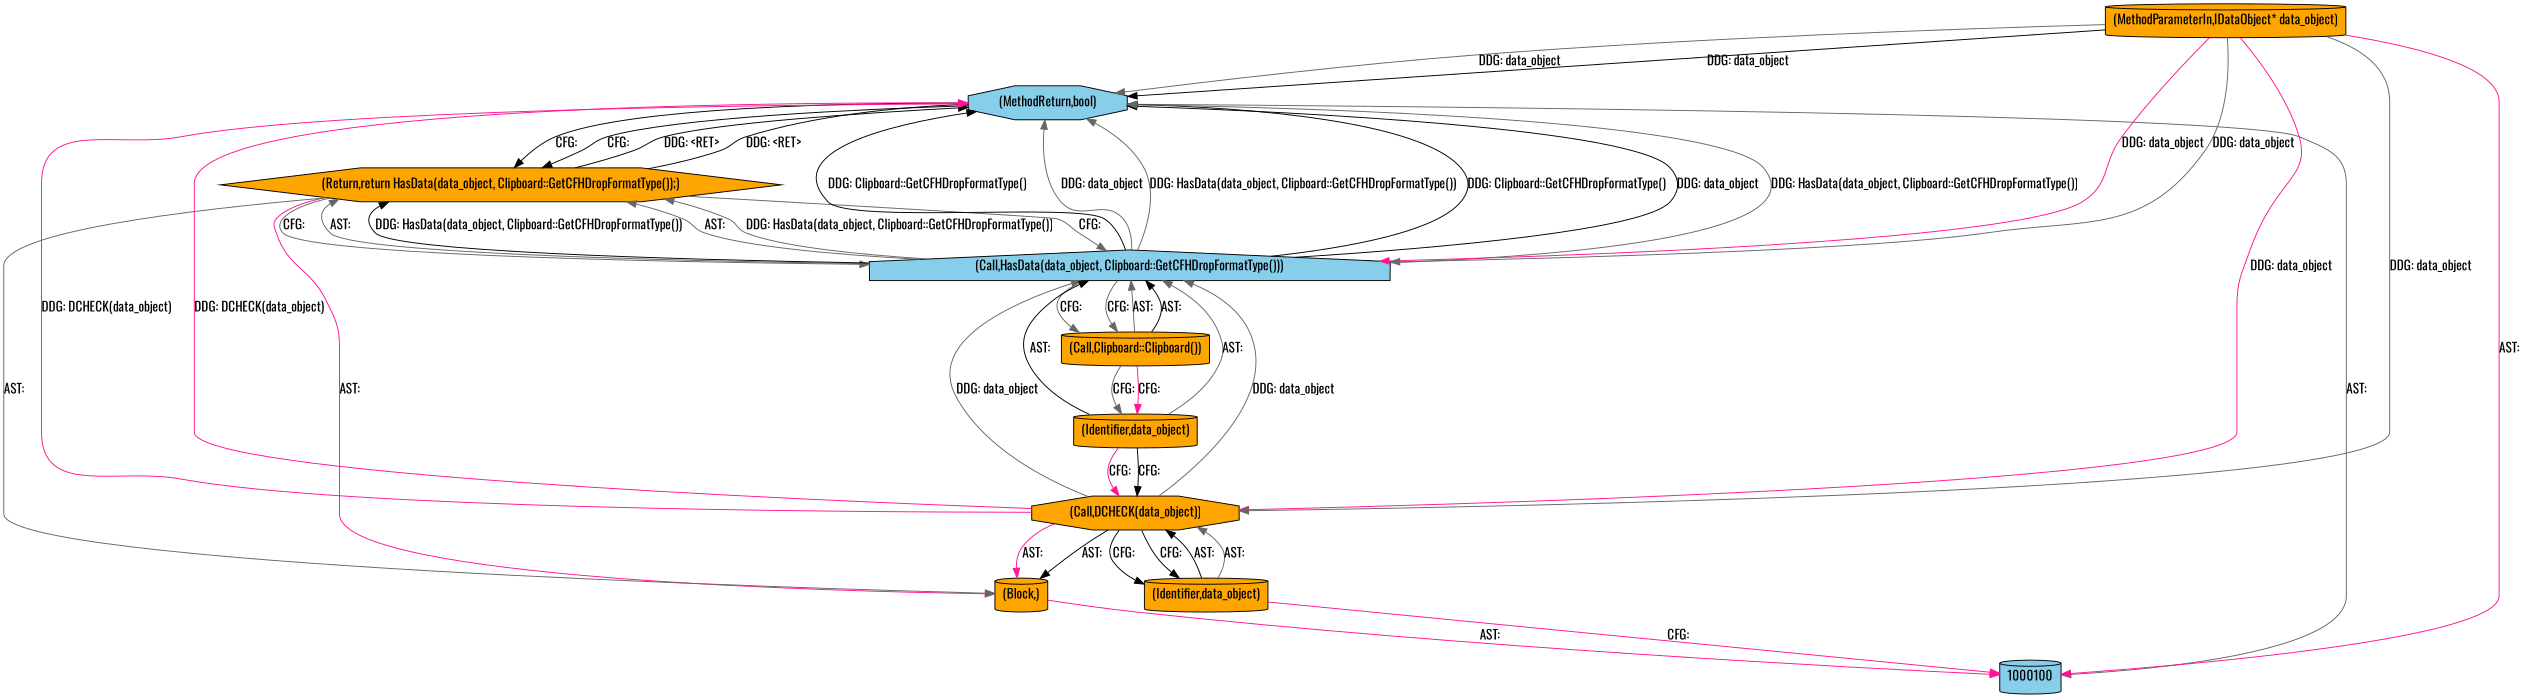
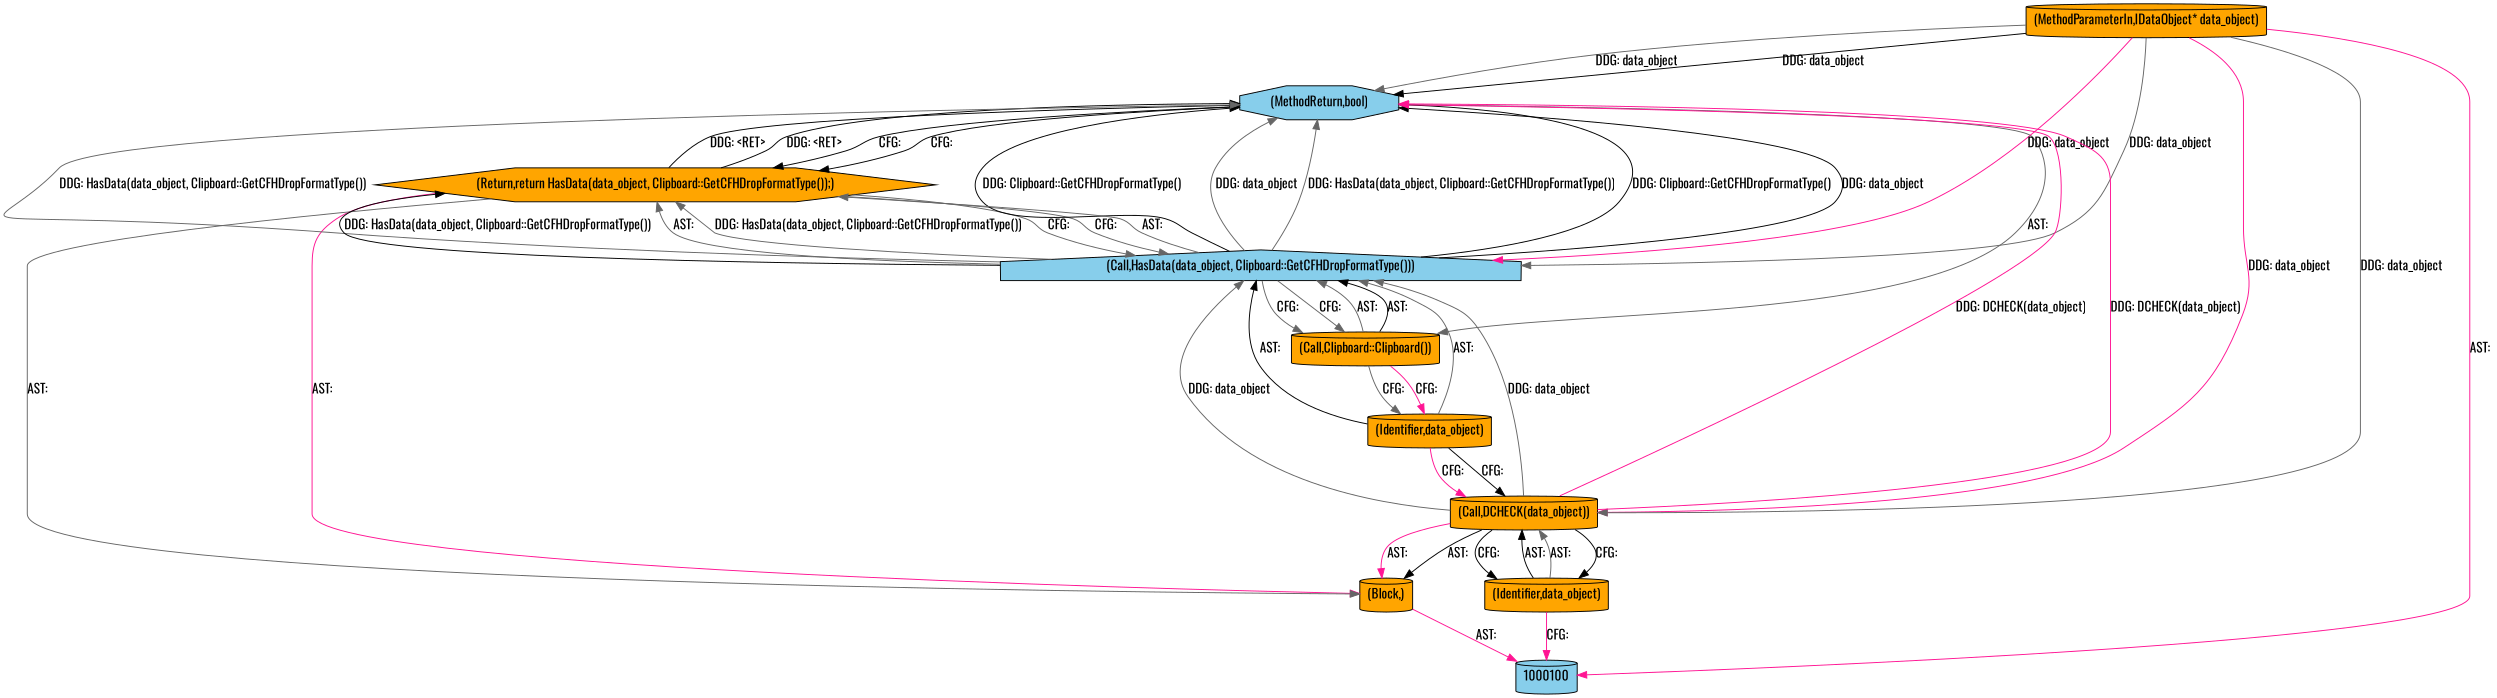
(2105, 121) -> (2044, 161)
(1135, 513) -> (1524, 513)
